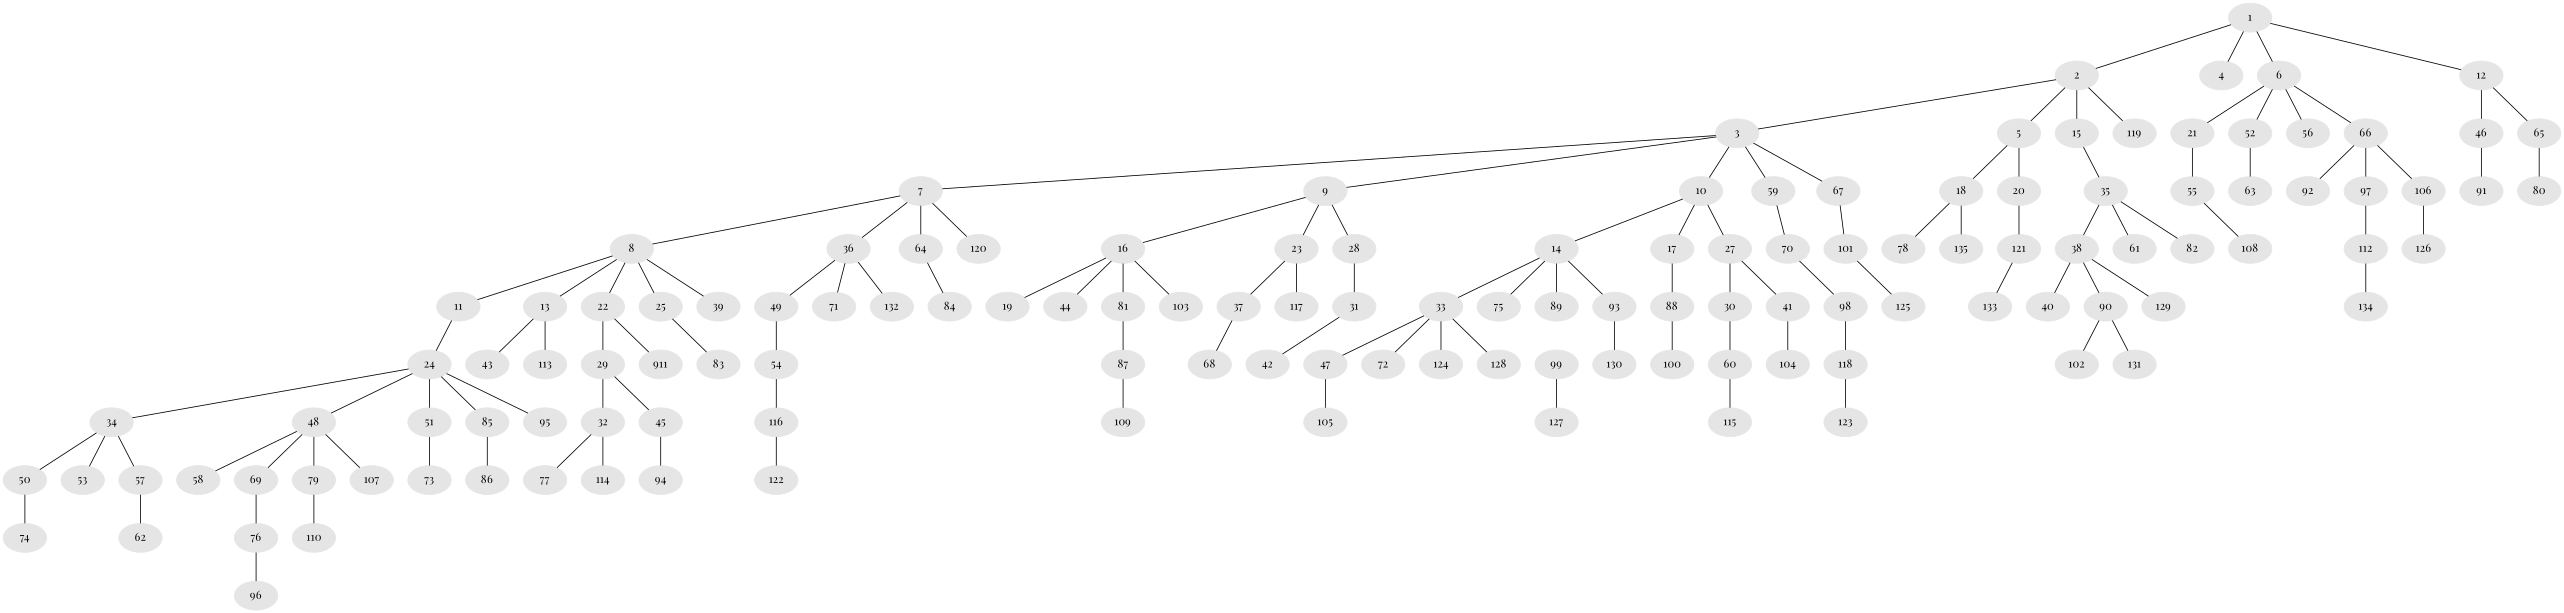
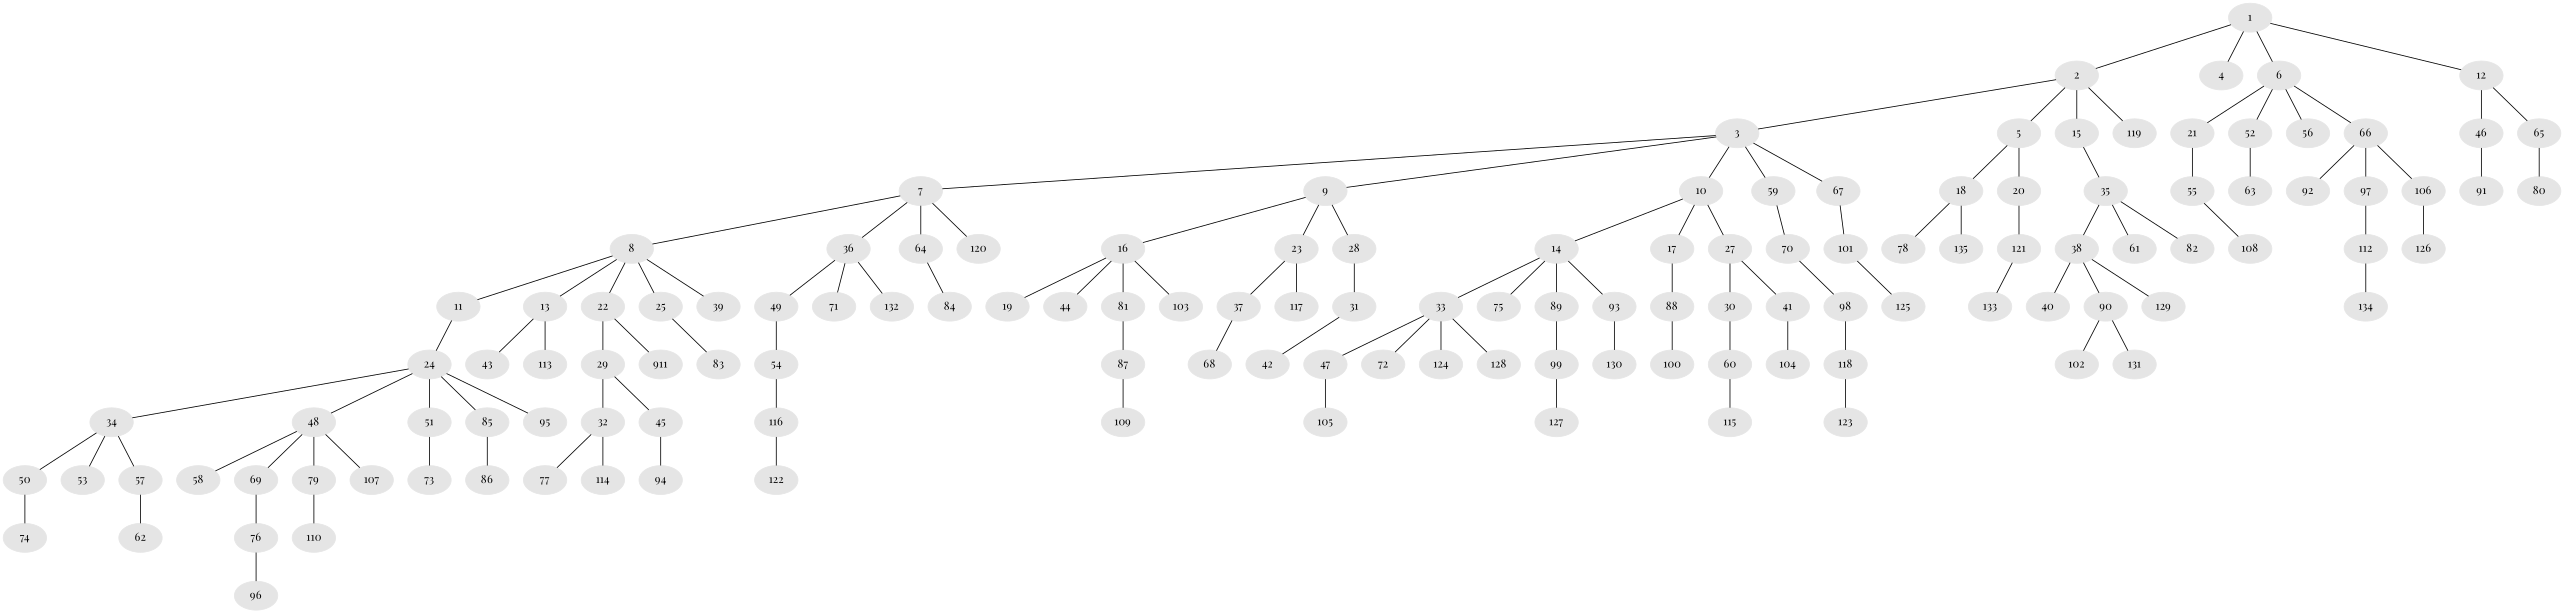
none -> (1557, 336)
